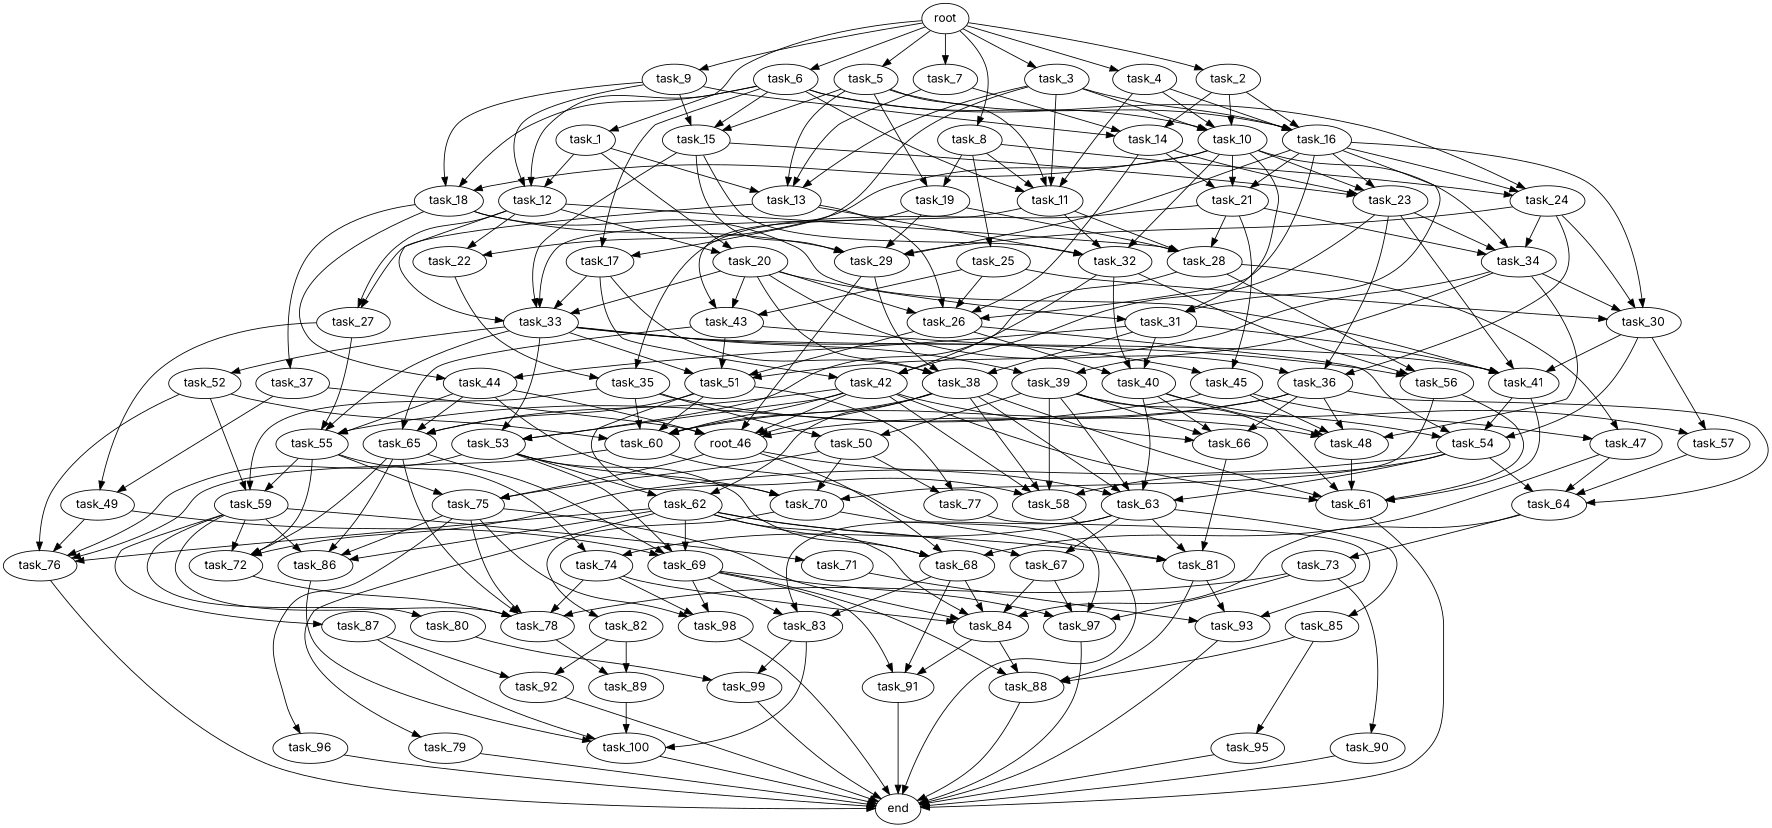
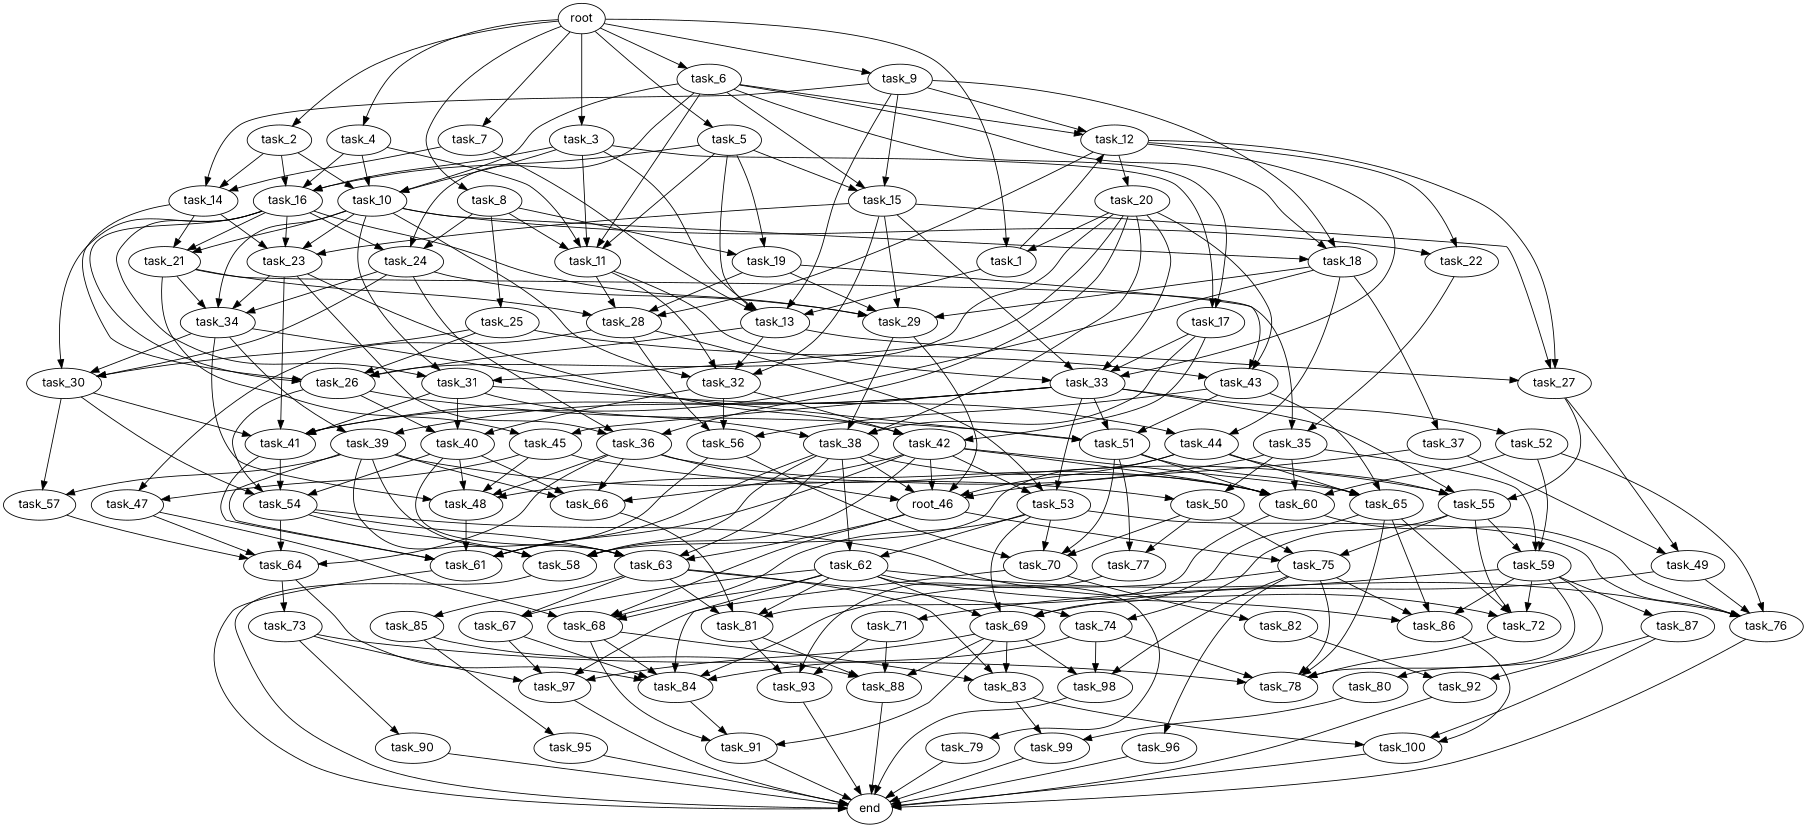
none -> (837, 196)
(662, 200) -> (1063, 234)
none -> (1272, 229)
(1006, 653) -> (886, 653)
(626, 687) -> none
